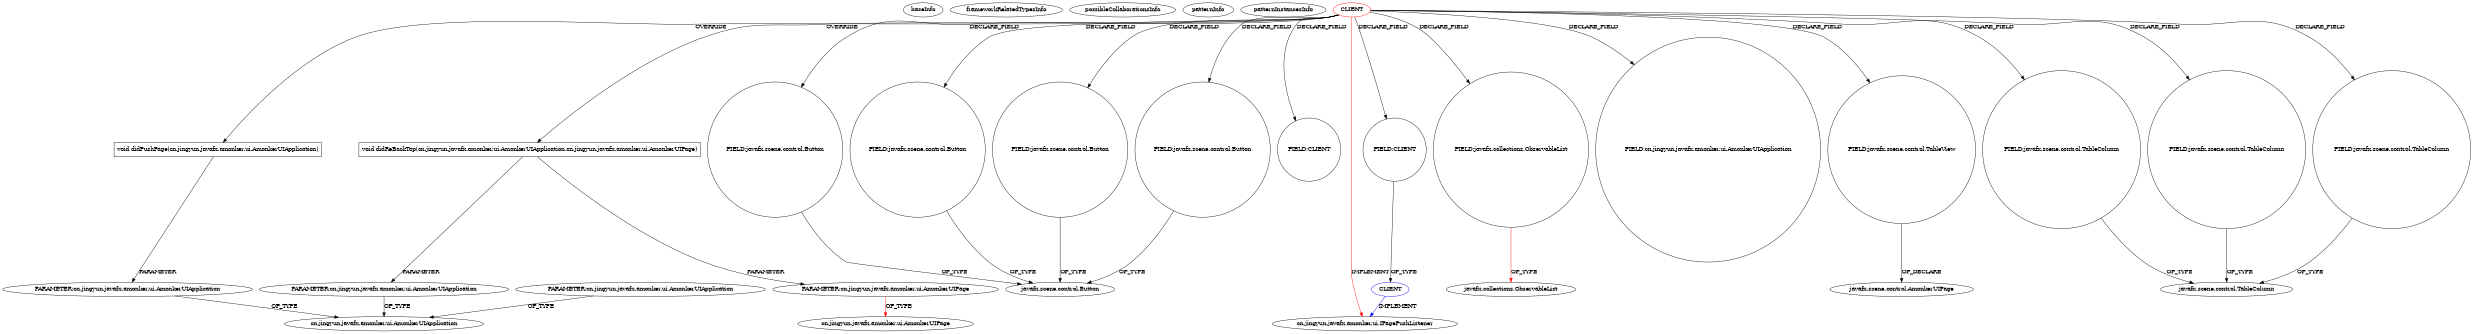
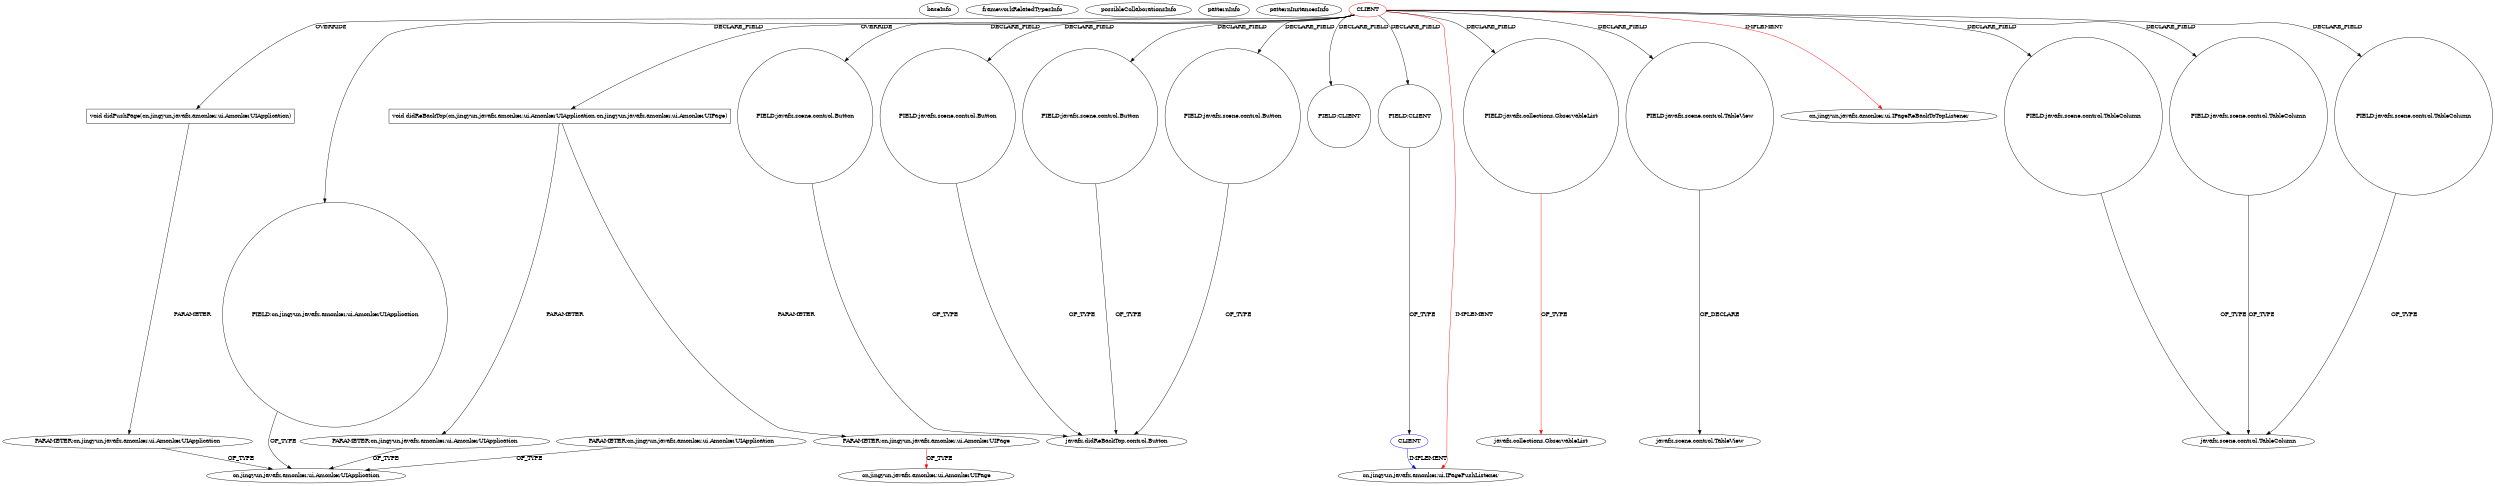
none -> (1889, 116)
(1060, 289) -> (1117, 441)
(1902, 289) -> (1700, 441)
none -> (268, 442)
